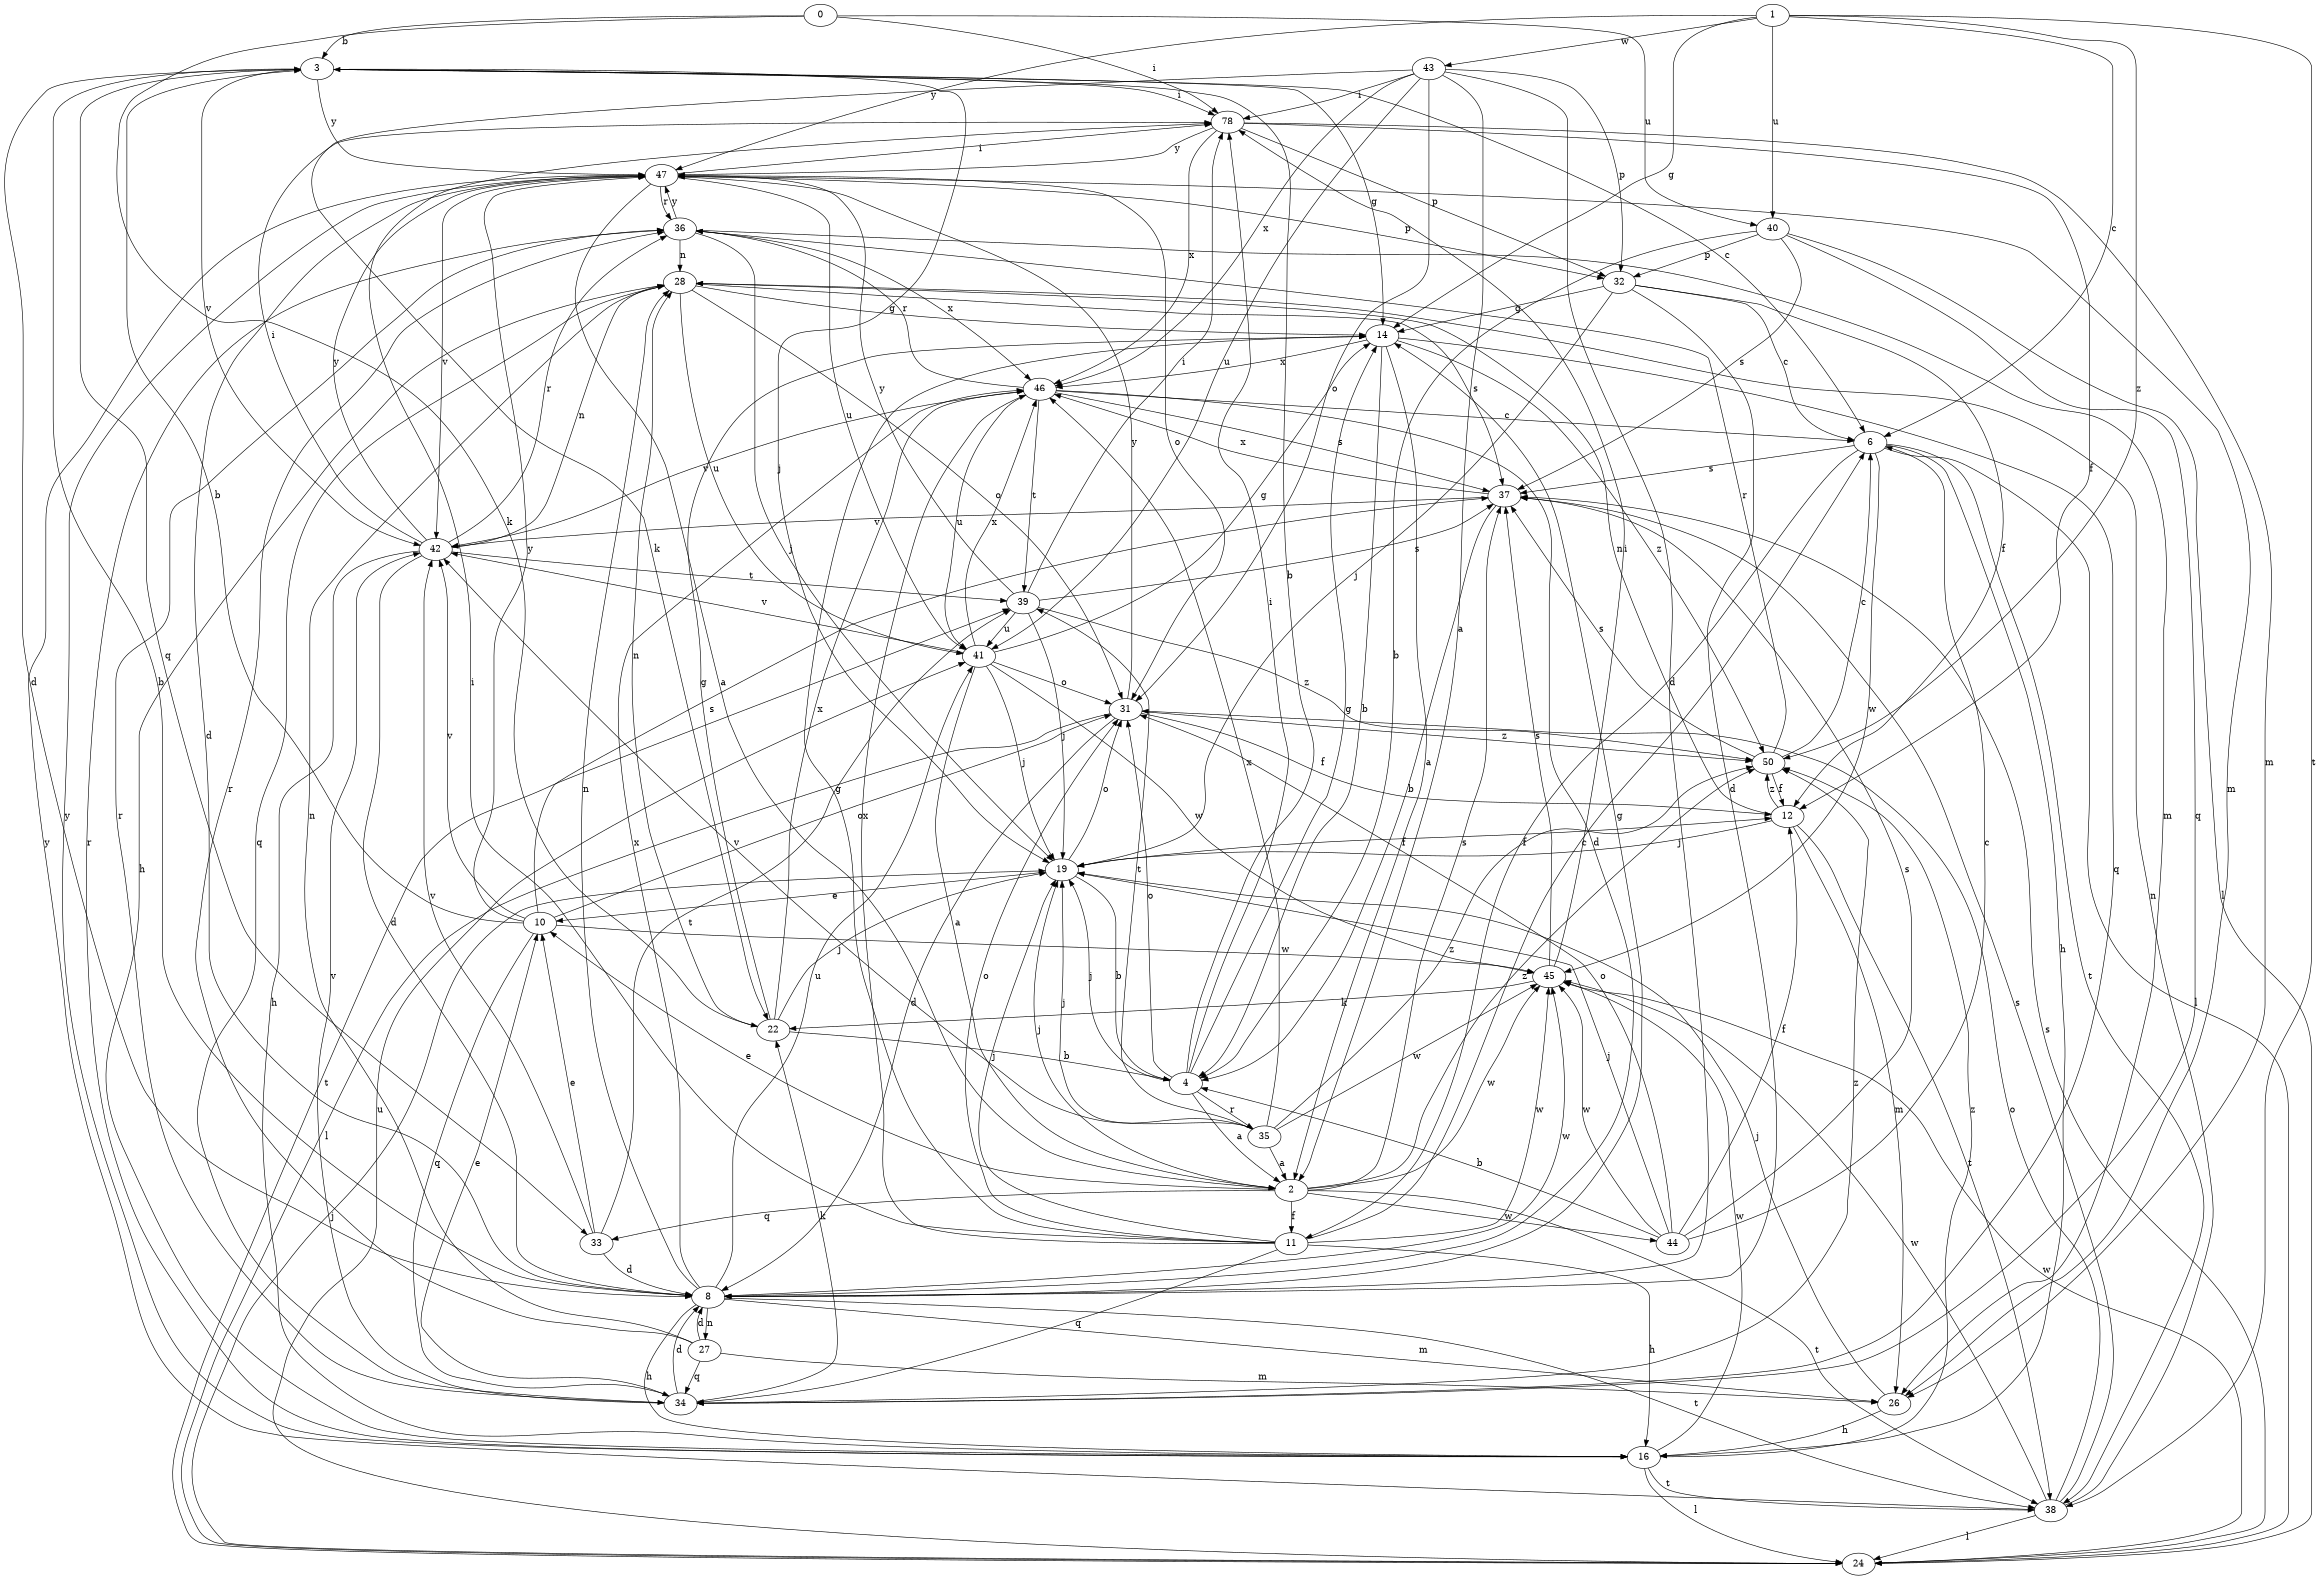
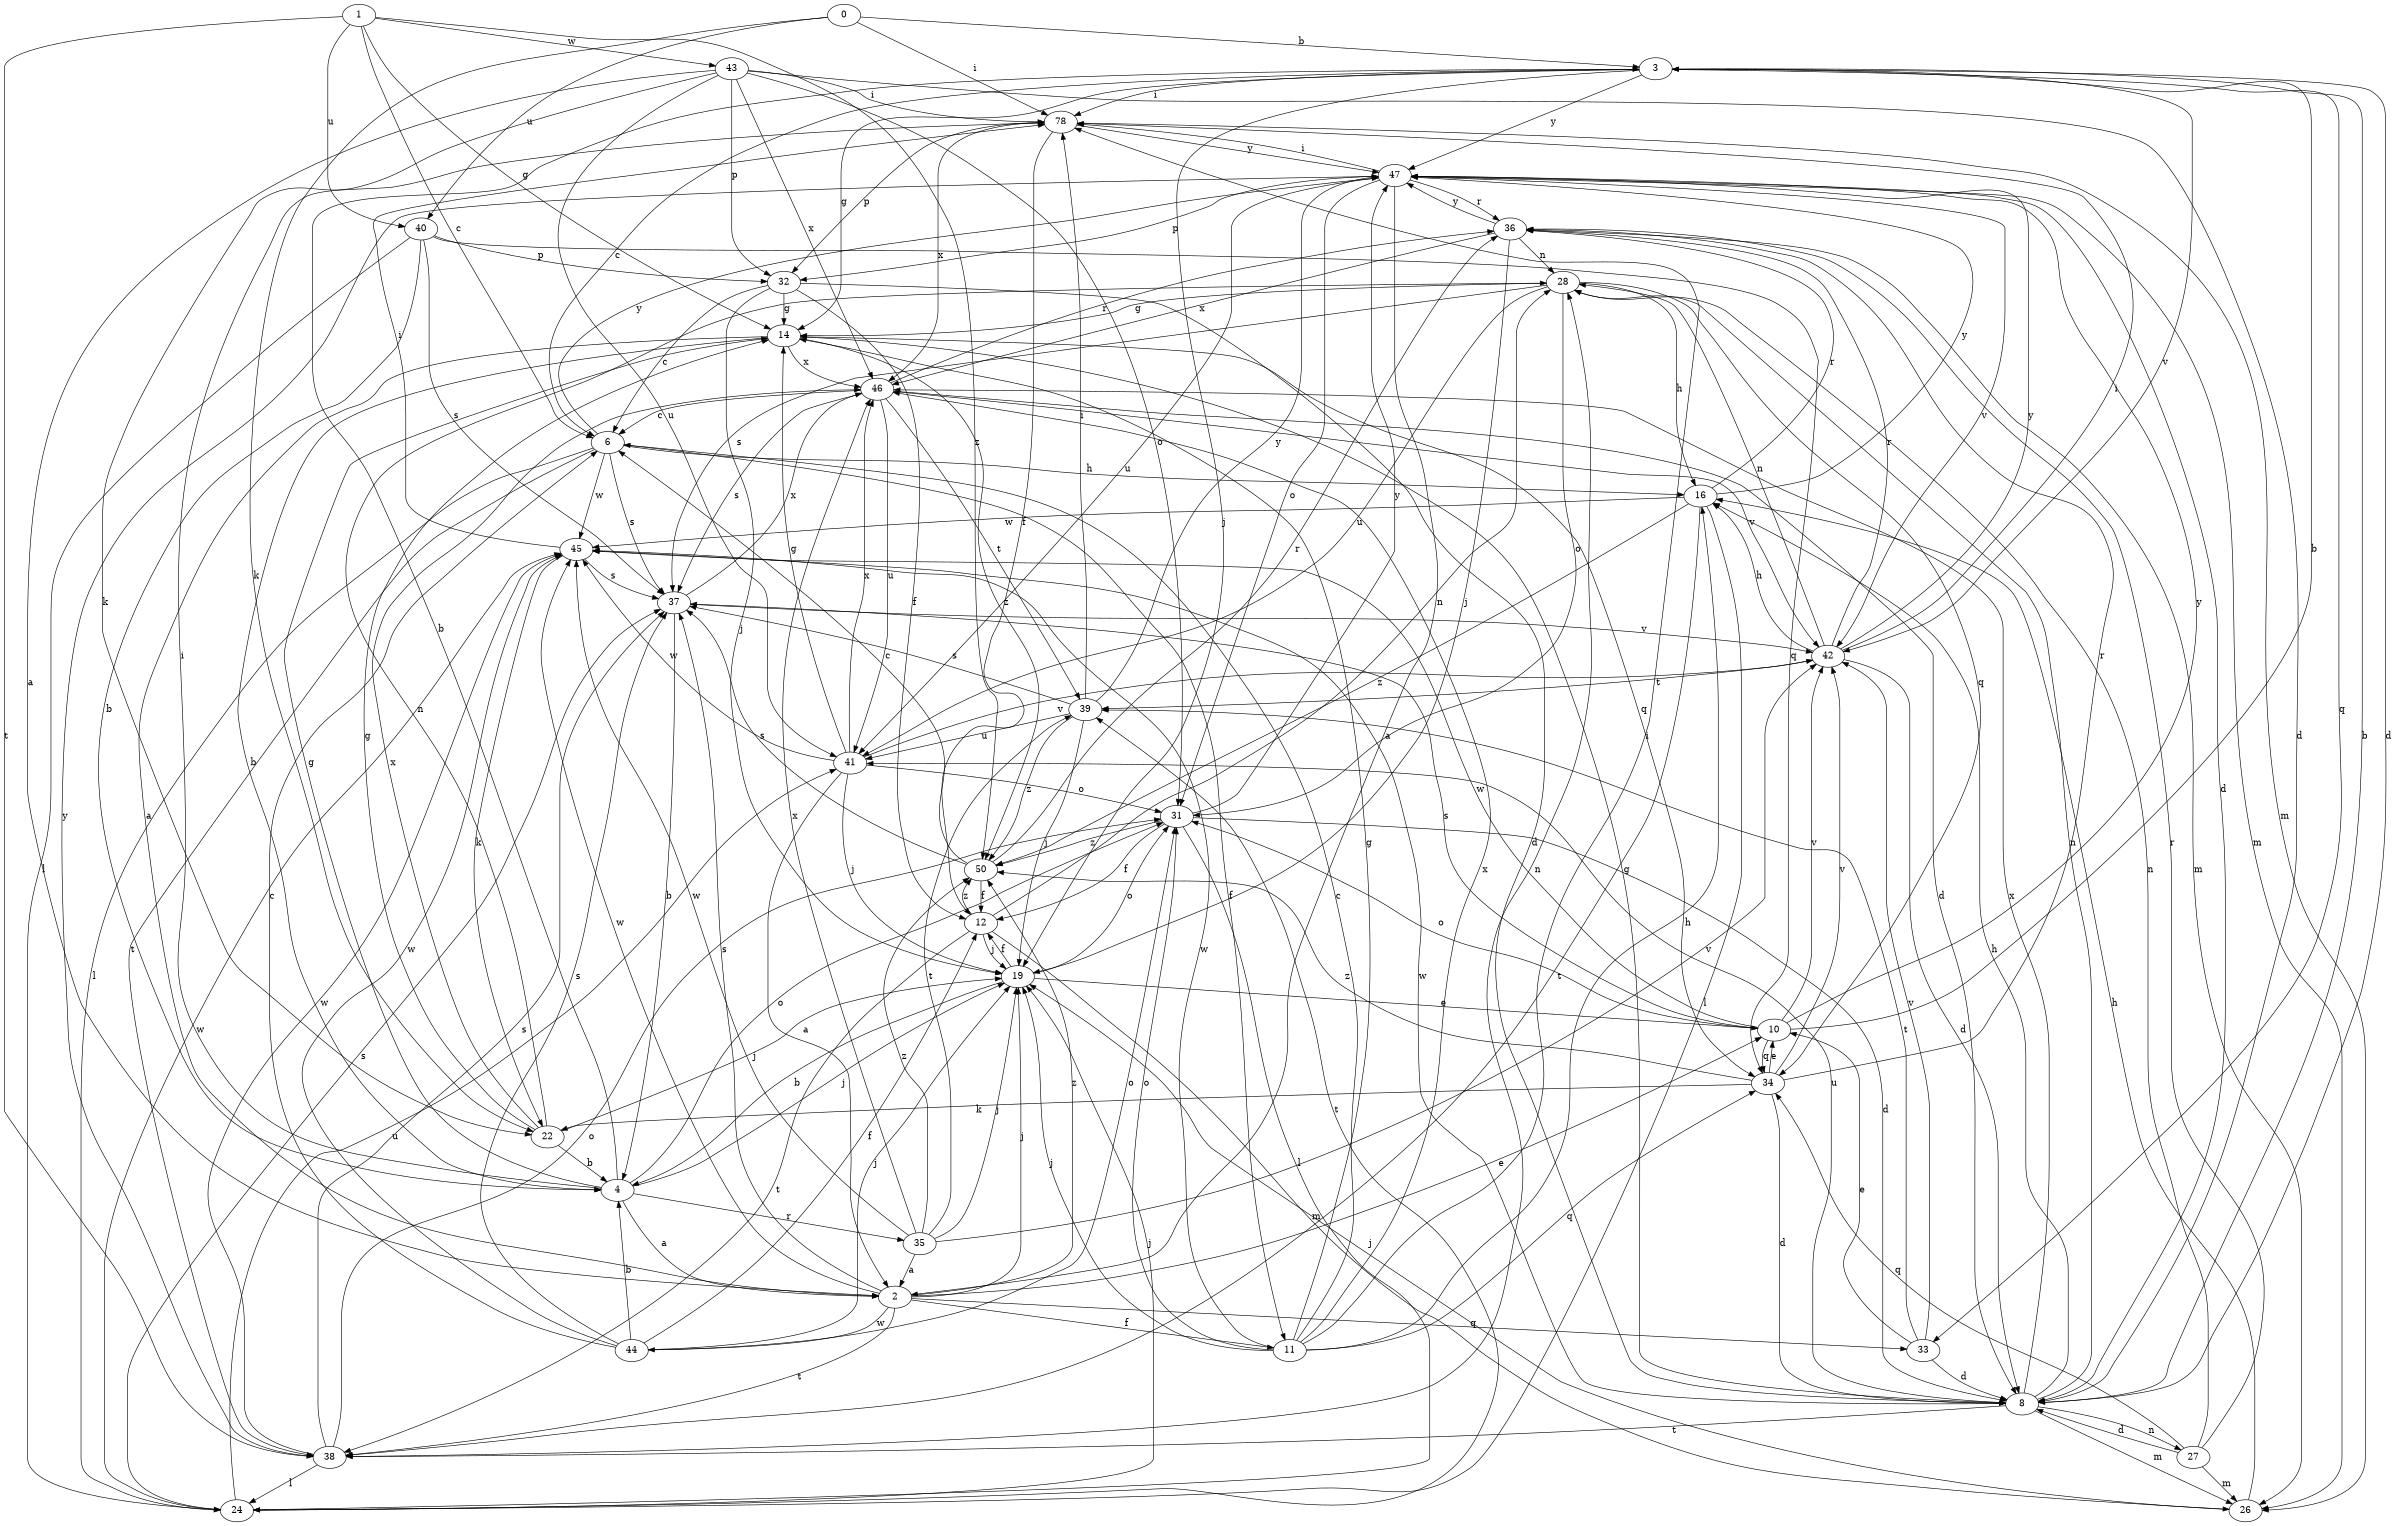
(1211, 41) -> (912, 241)
